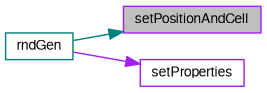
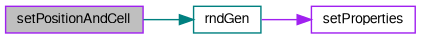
(91, 37) -> (161, 20)
